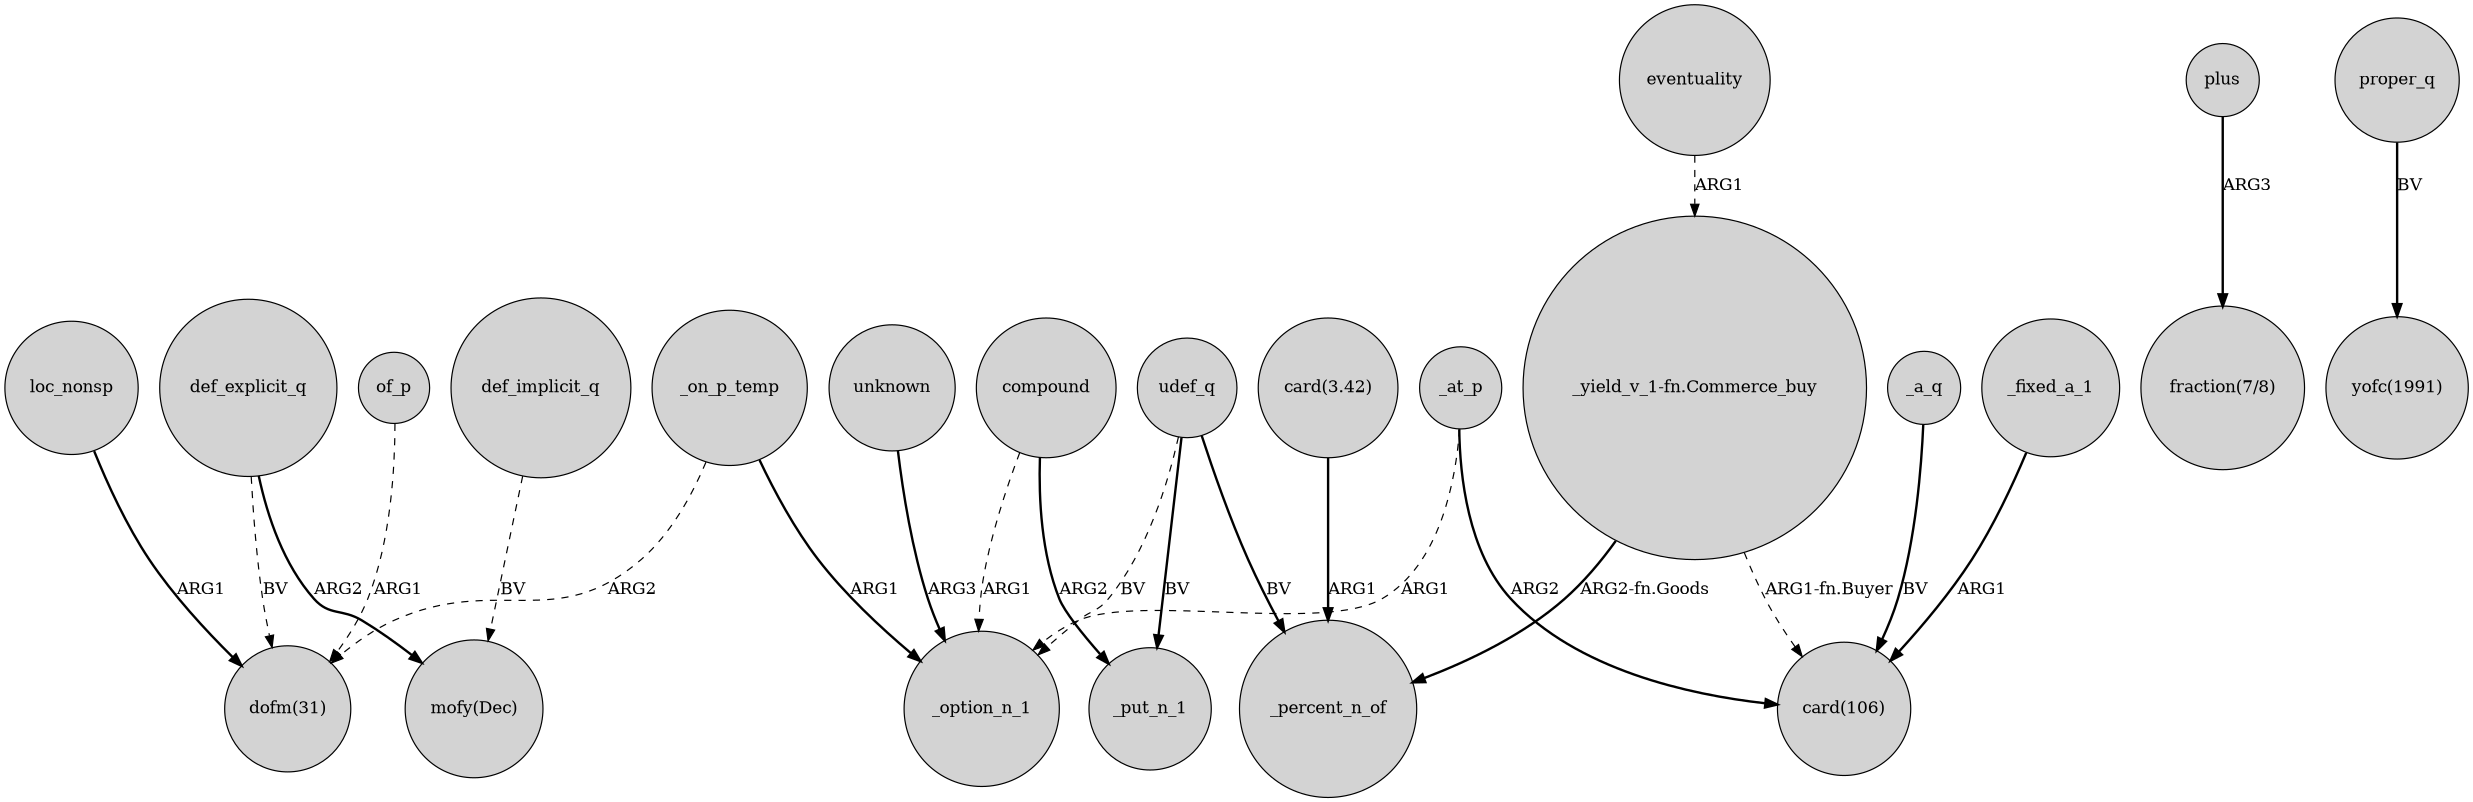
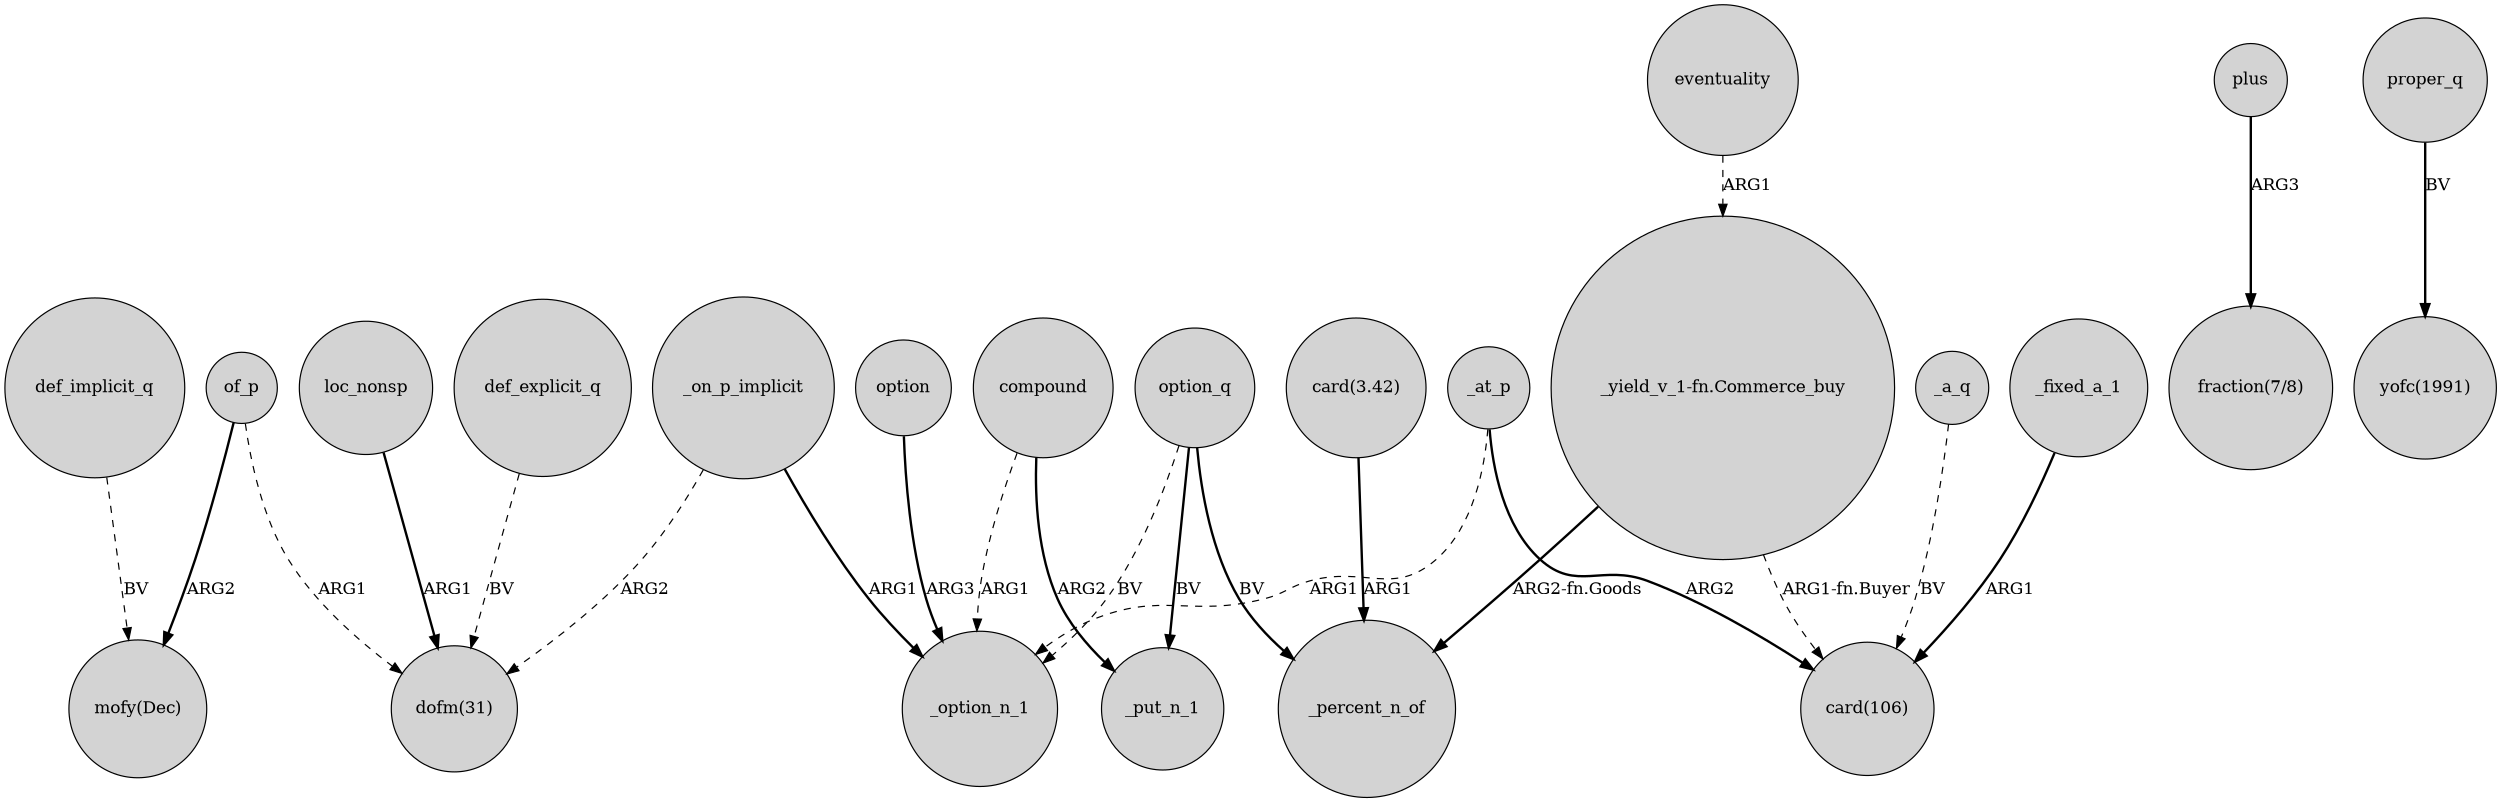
(730, 388) -> (743, 388)
(892, 388) -> (903, 388)
(1187, 388) -> (1195, 388)
(1912, 534) -> (1932, 532)
(307, 590) -> (205, 529)
